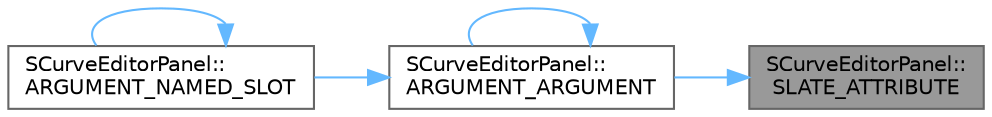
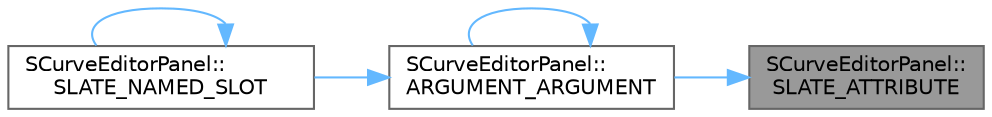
(161, 77) -> (161, 77)
